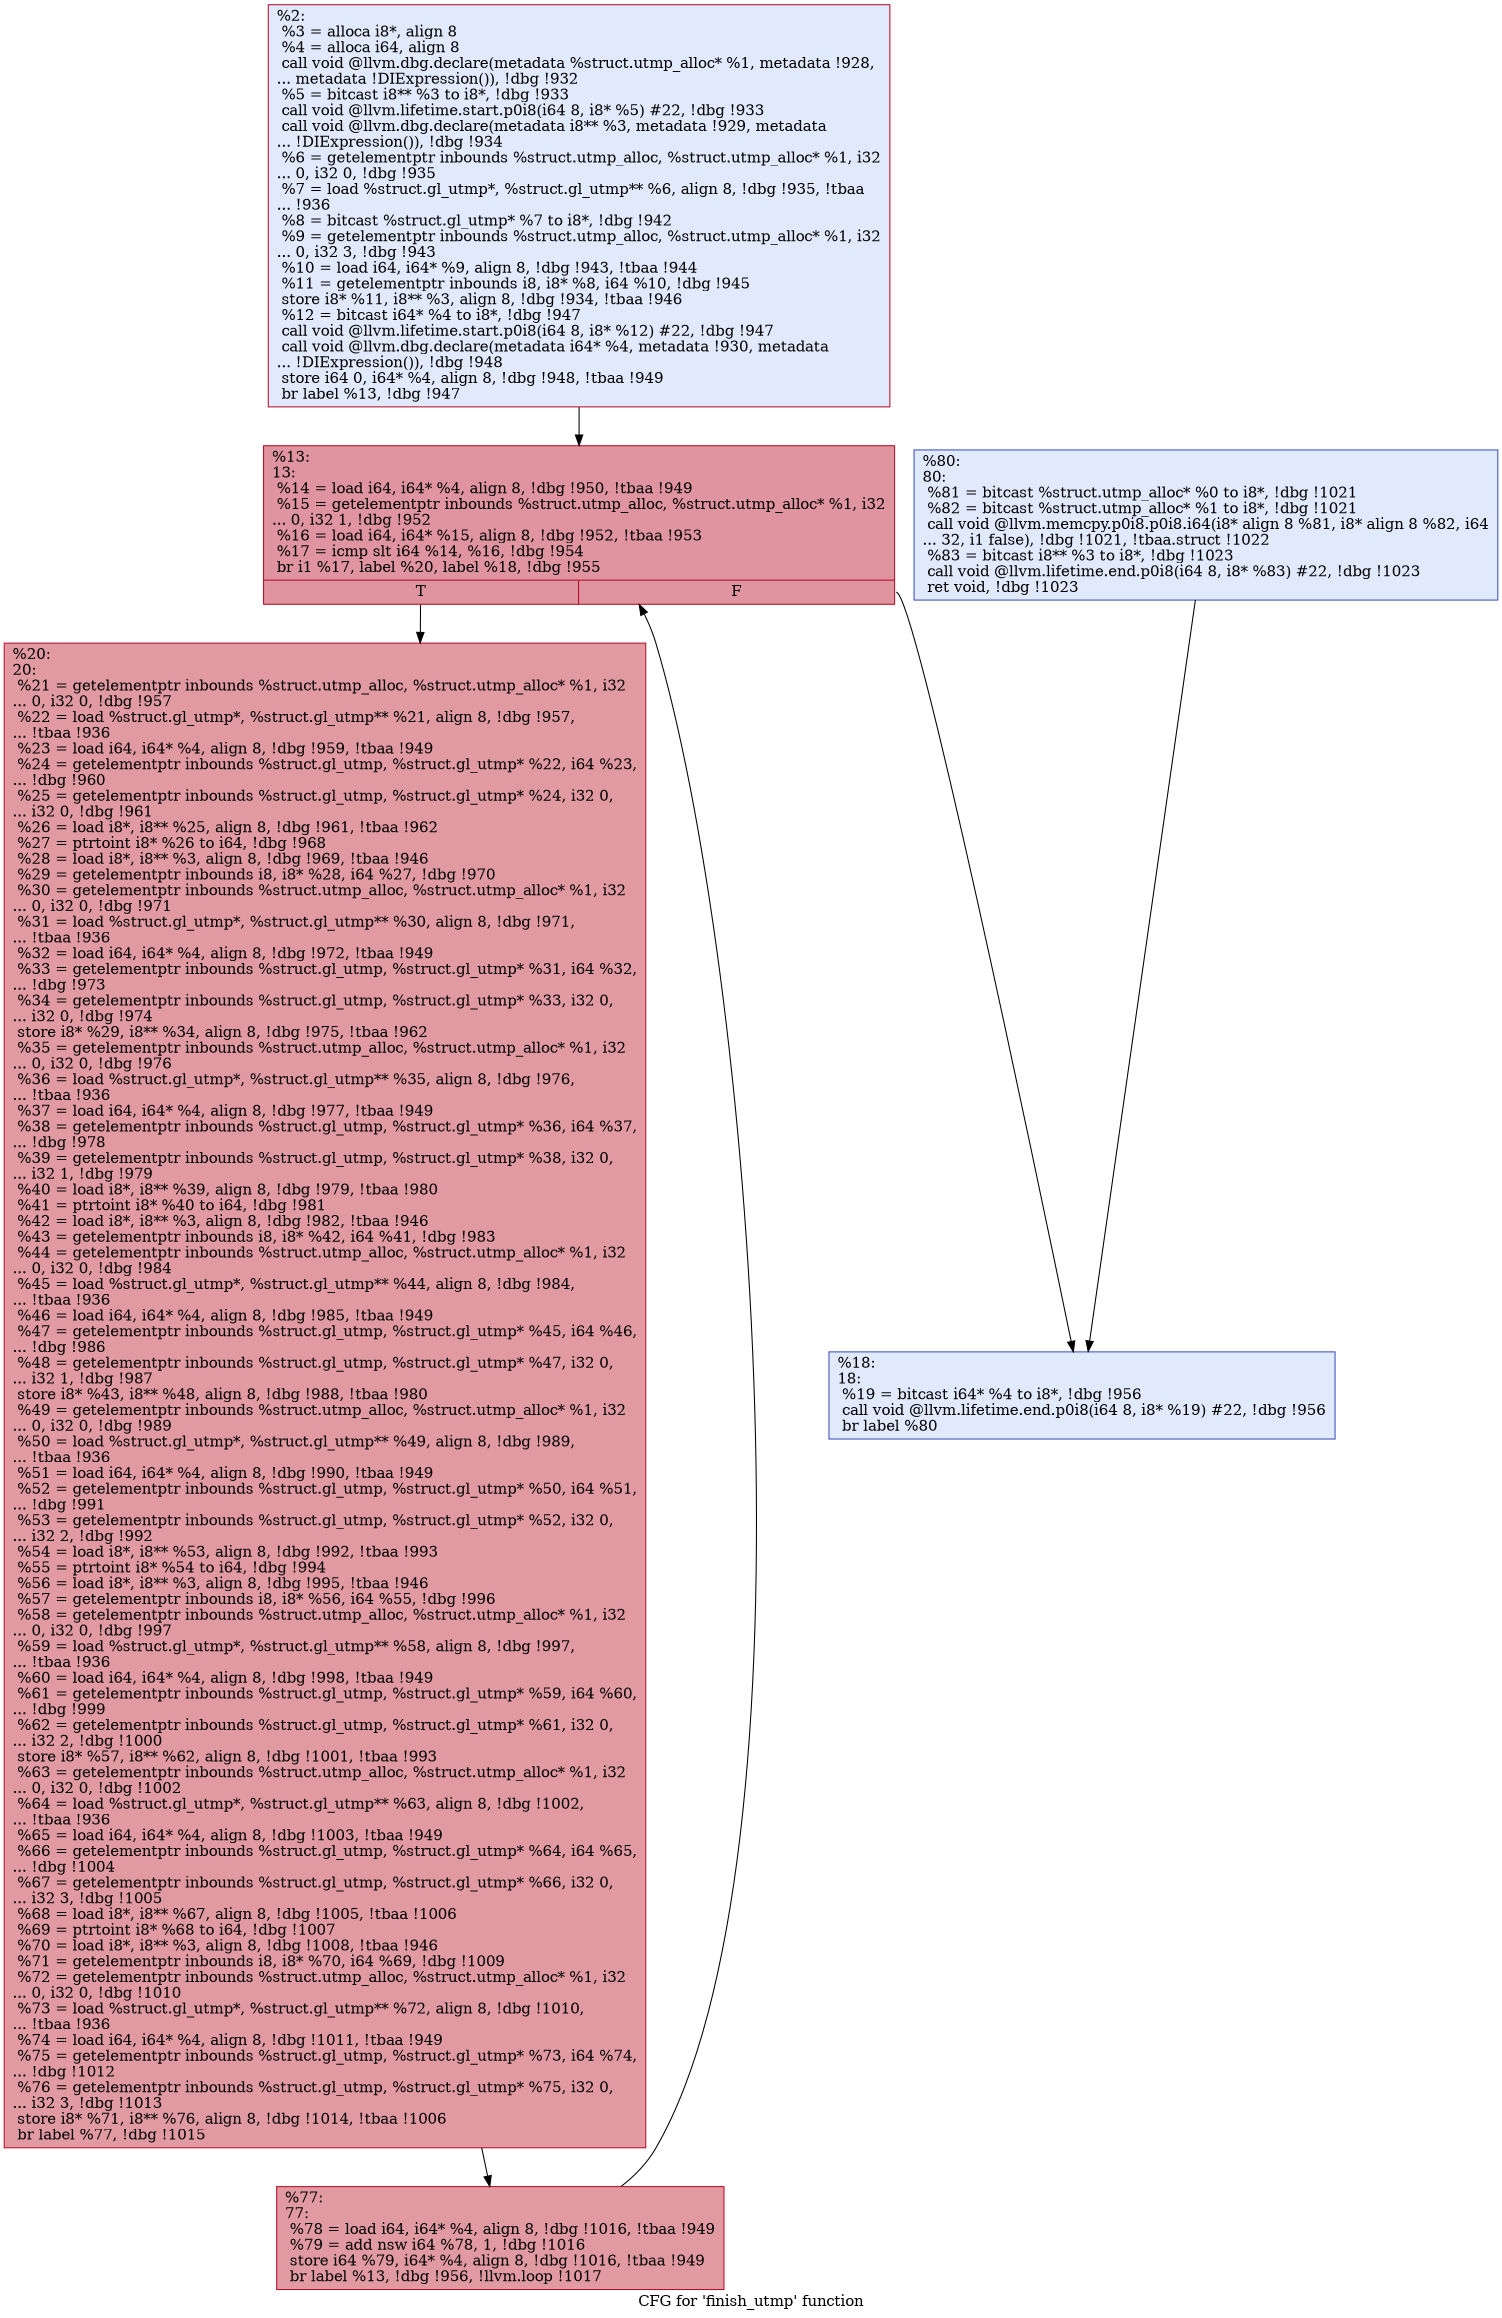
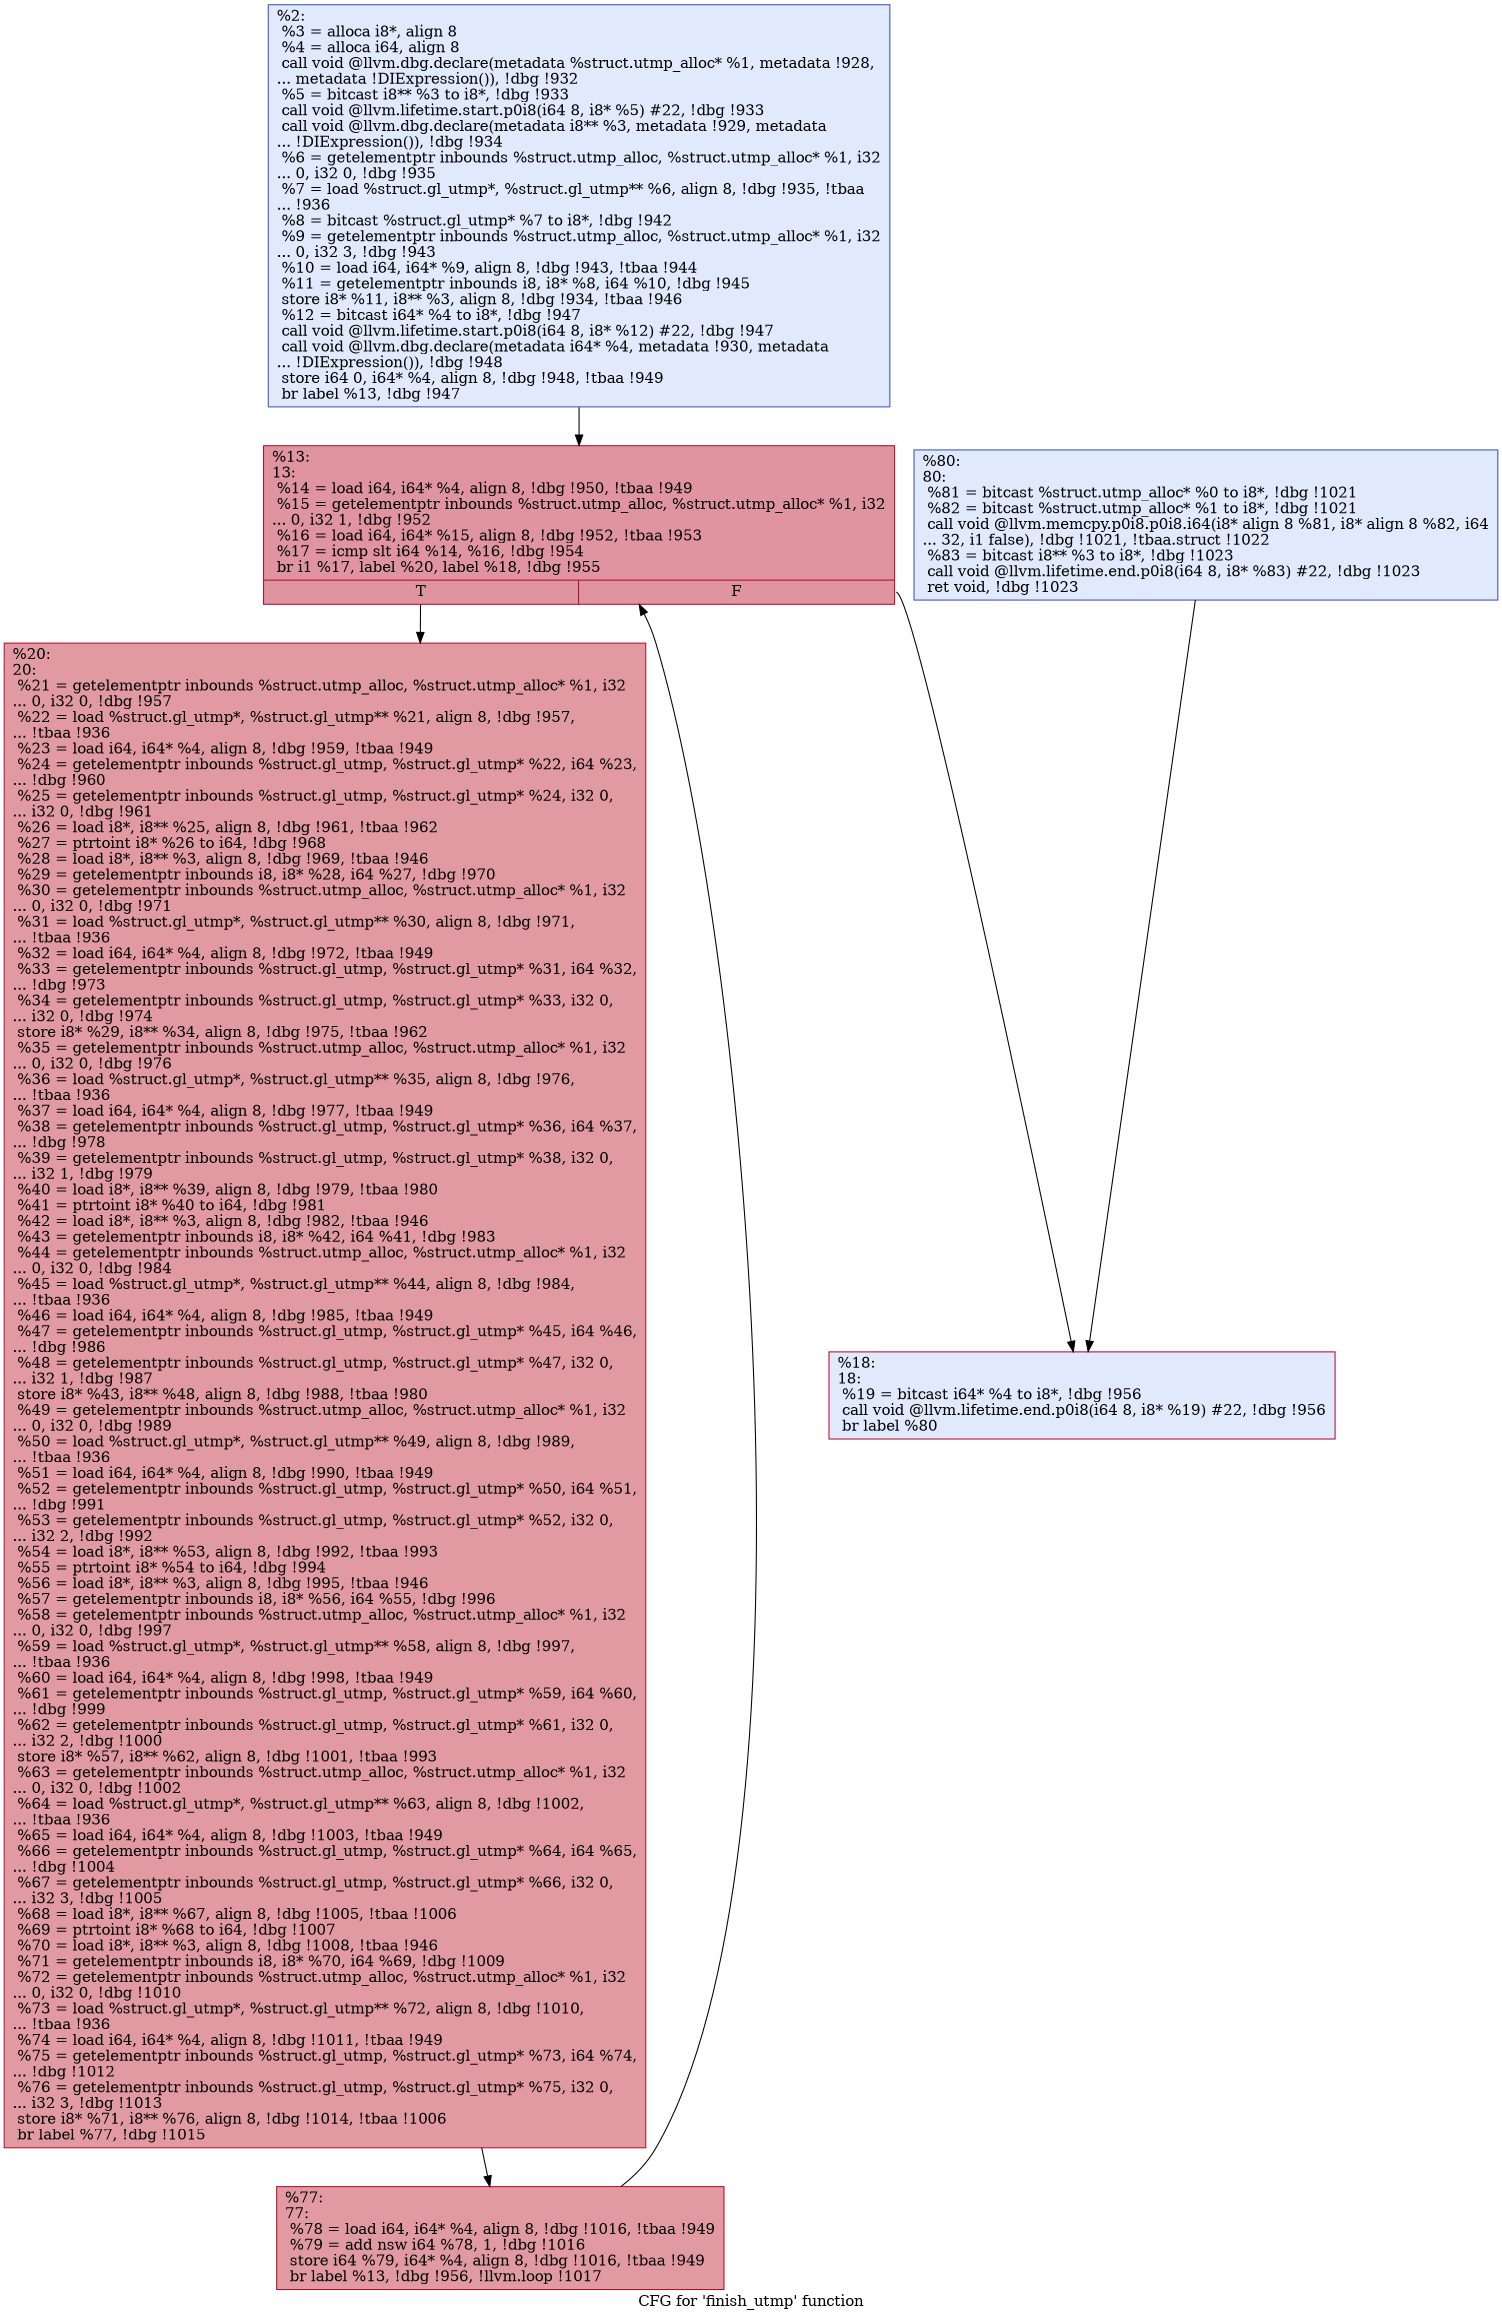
(579, 206) -> (579, 206)
(1082, 1395) -> (1082, 1395)
